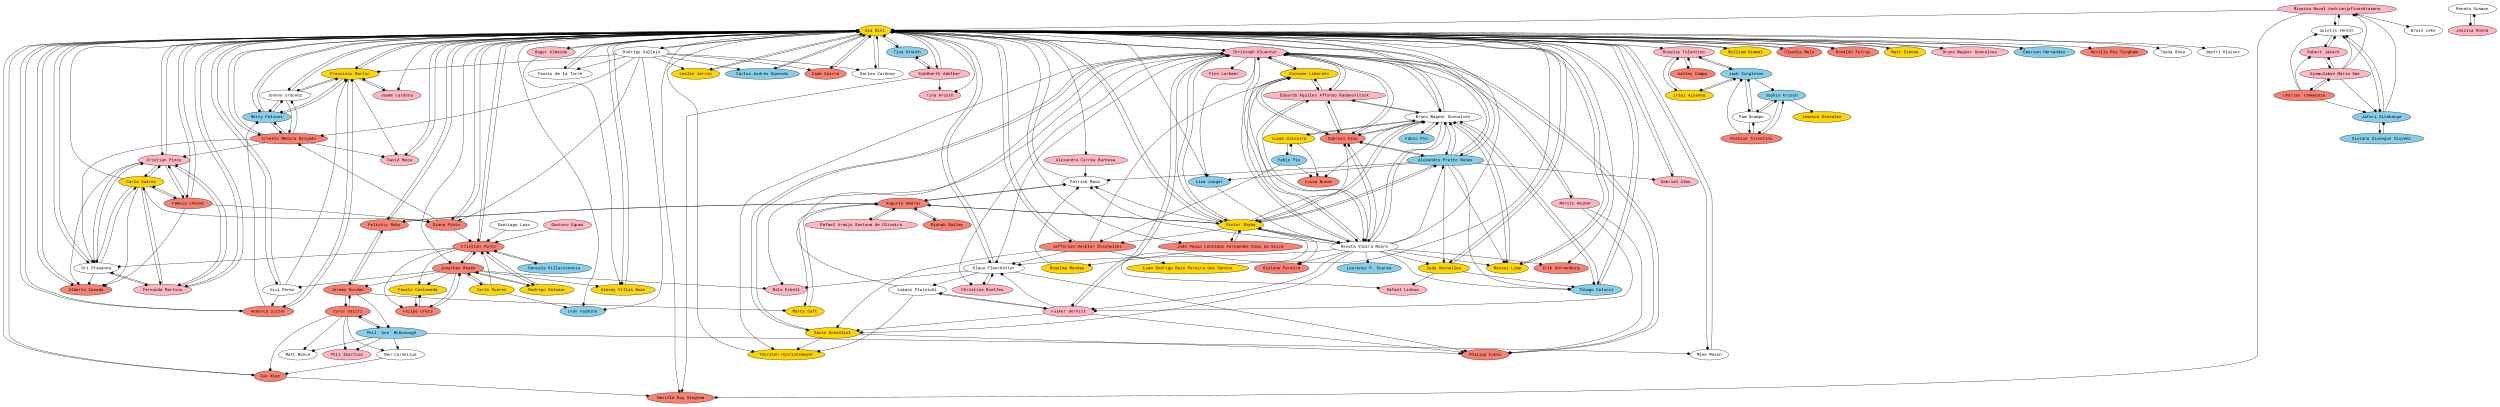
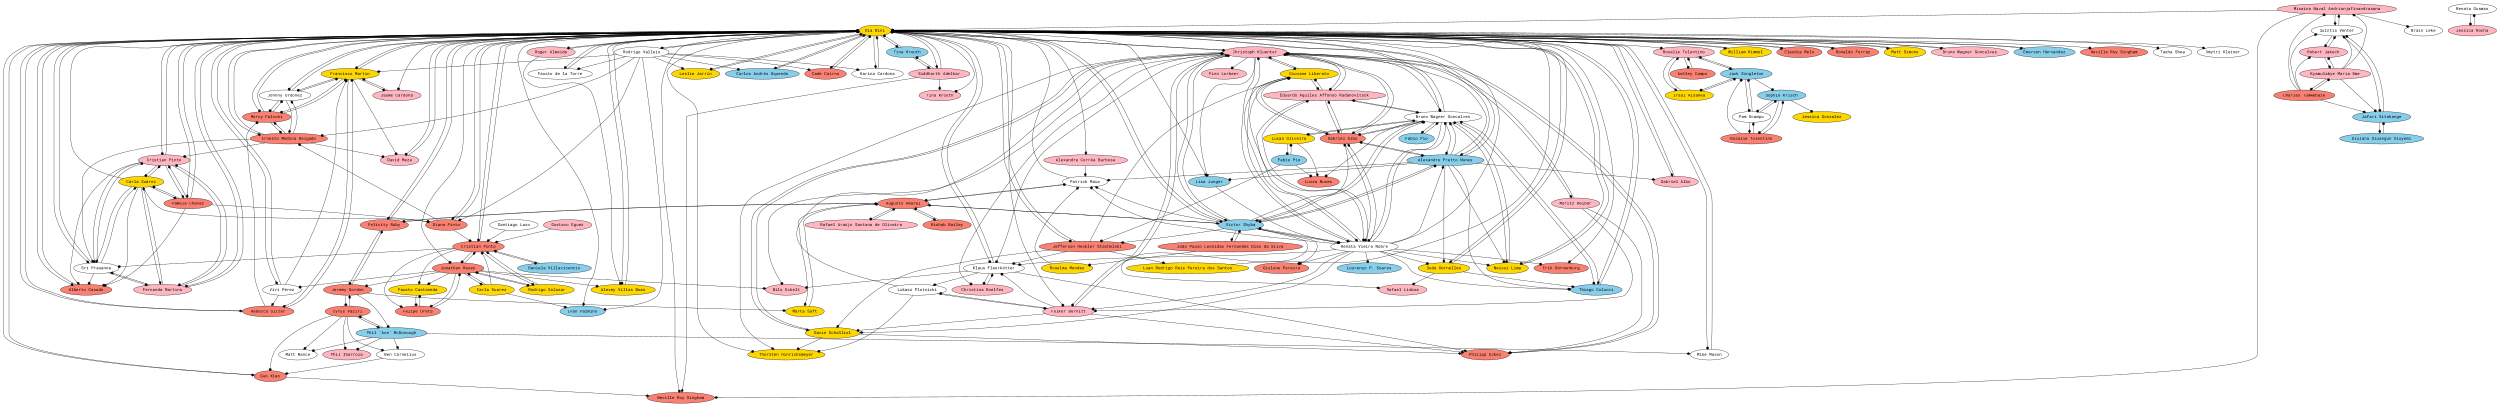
(2396, 54) -> (2290, 47)
(267, 117) -> (267, 117)
(1030, 120) -> (1012, 113)
(1241, 225) -> (1241, 225)
